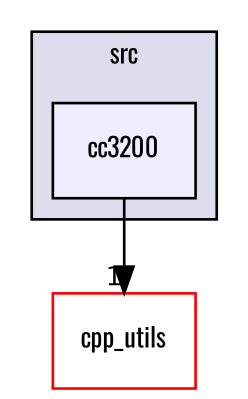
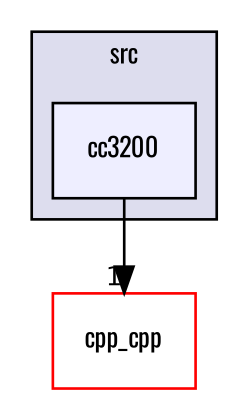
(124, 341) -> (124, 341)
